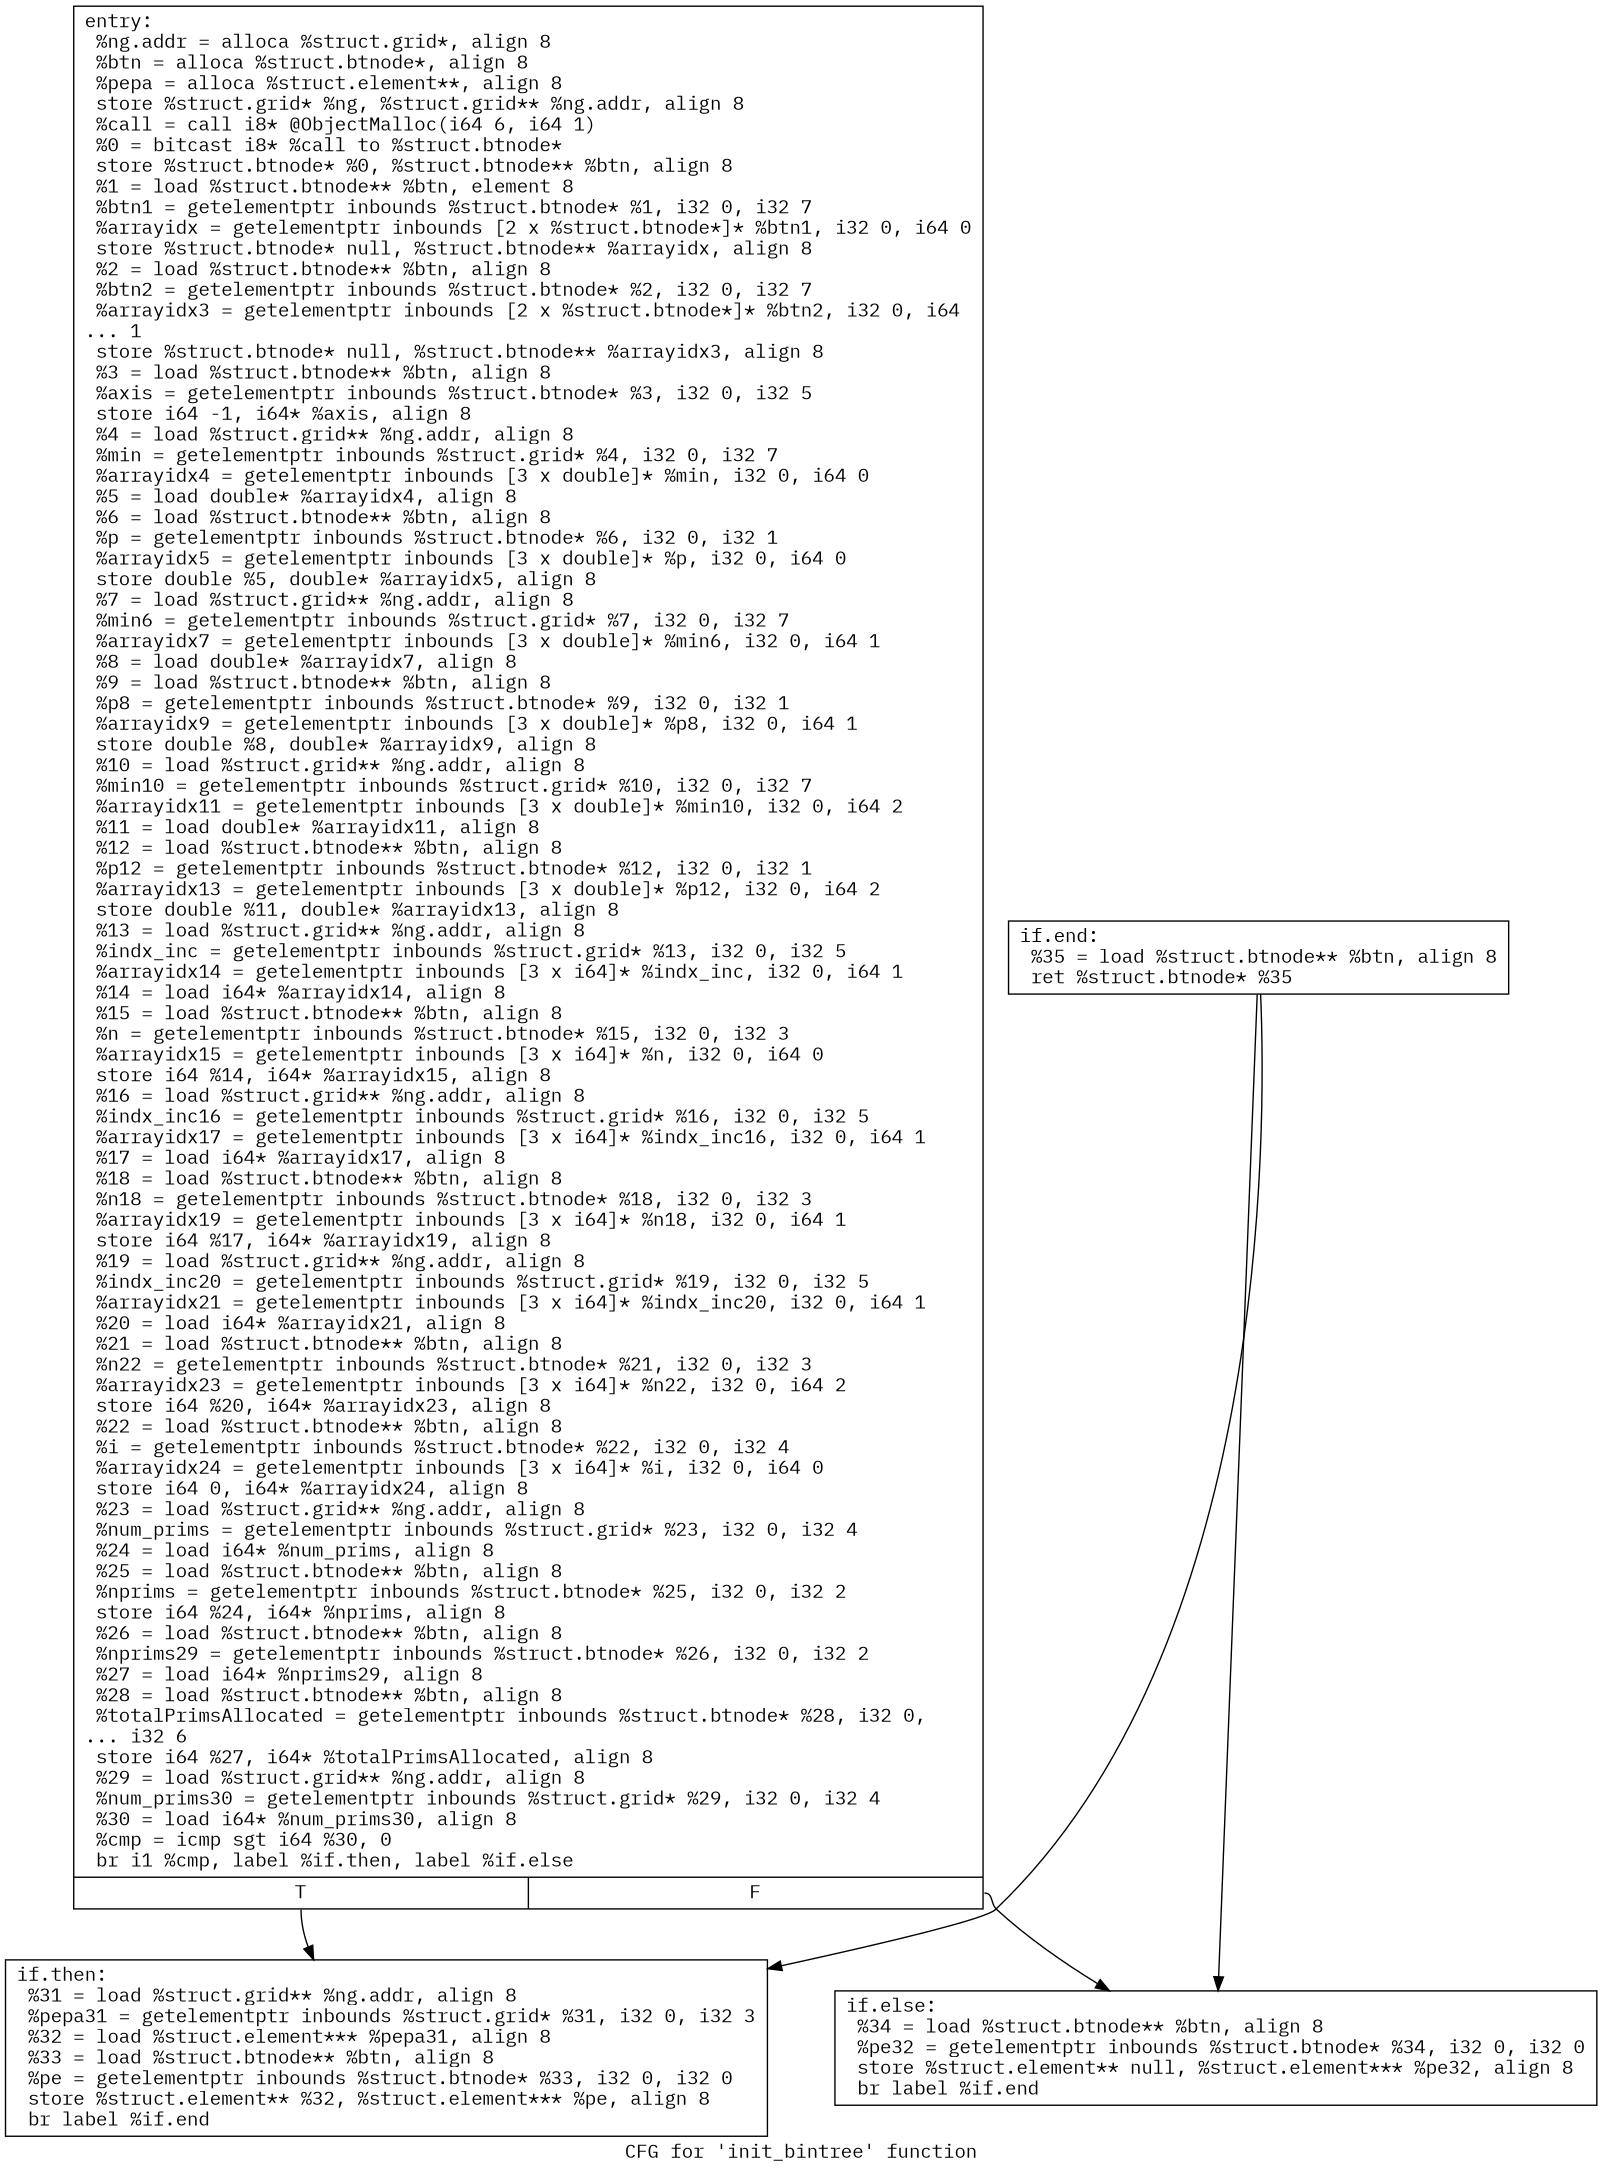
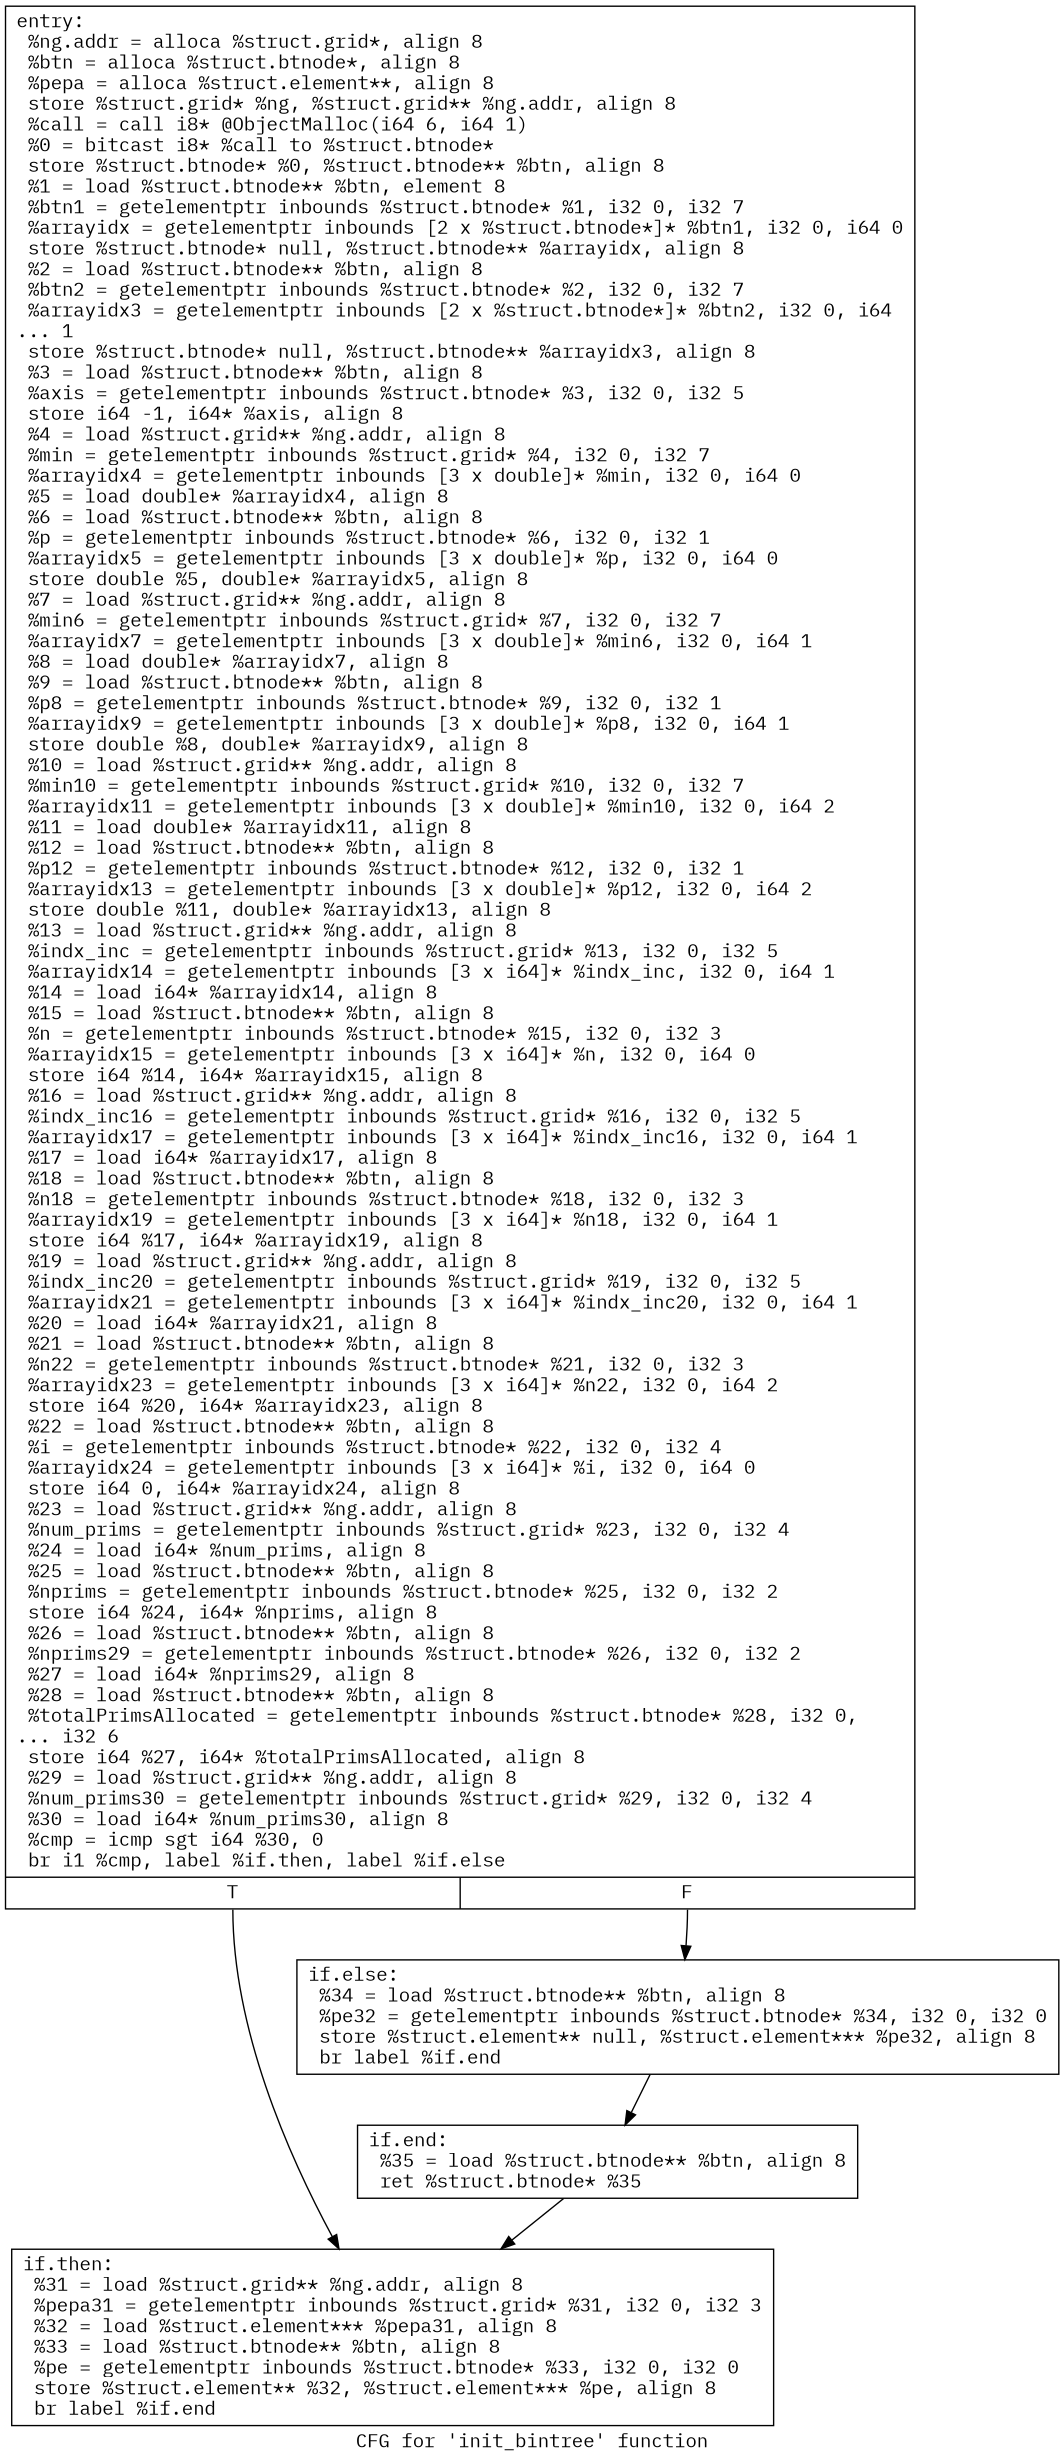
(1238, 1486) -> (641, 2093)
